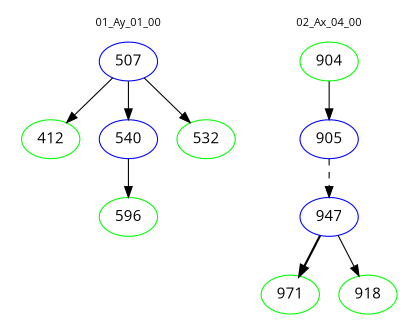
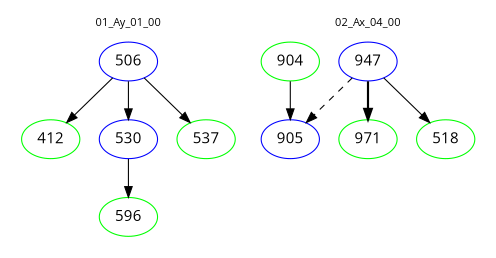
(128, 62) -> (128, 62)
(128, 139) -> (128, 139)
(206, 139) -> (206, 139)
(329, 173) -> (333, 96)
(368, 295) -> (446, 139)
